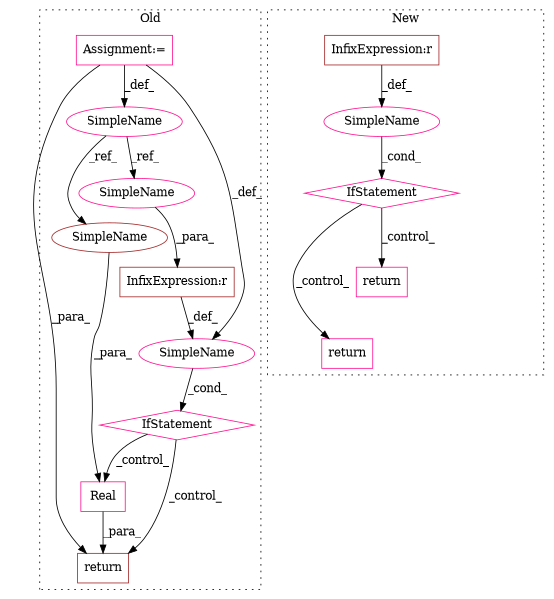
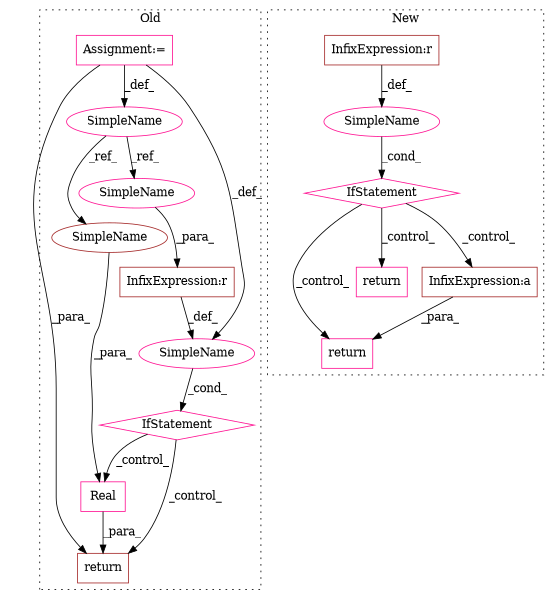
none -> (480, 282)
